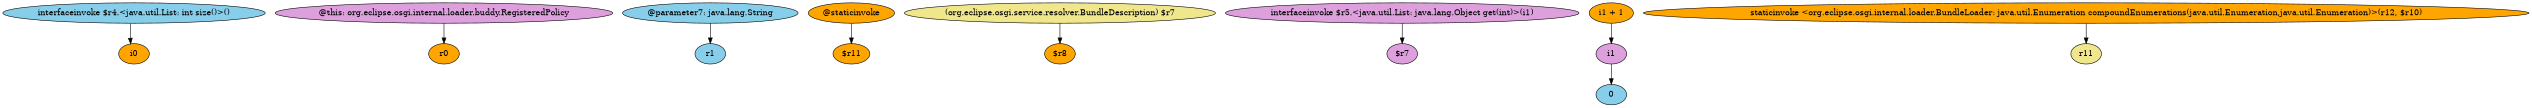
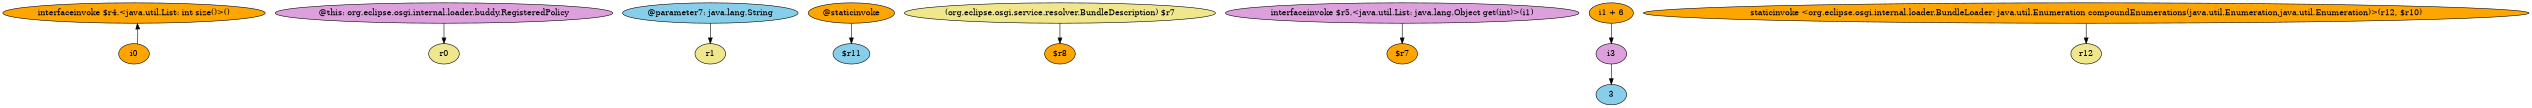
(134, 13) -> (134, 13)
(1611, 13) -> (1611, 13)
(130, 31) -> (138, 37)
(444, 54) -> (444, 54)
(710, 54) -> (710, 54)
(851, 54) -> (851, 54)
(1402, 54) -> (1402, 54)
(1611, 54) -> (1611, 54)
(2086, 54) -> (2086, 54)
(1611, 95) -> (1611, 95)
